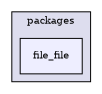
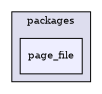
(51, 56) -> (51, 56)
